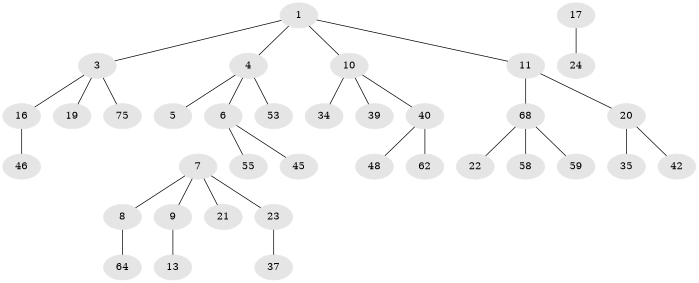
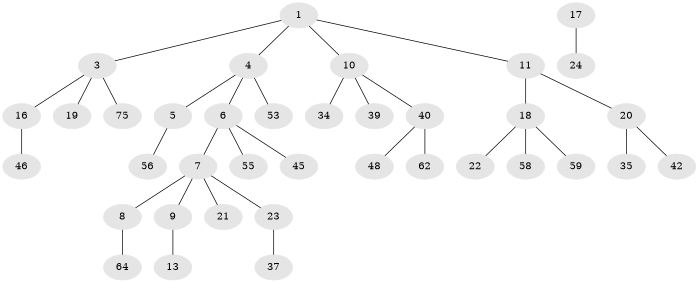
(526, 116) -> (526, 116)
none -> (211, 141)
none -> (148, 167)
